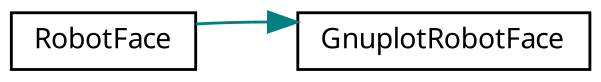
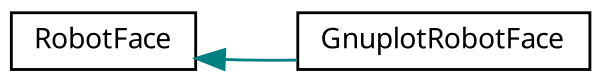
(232, 23) -> (261, 60)
